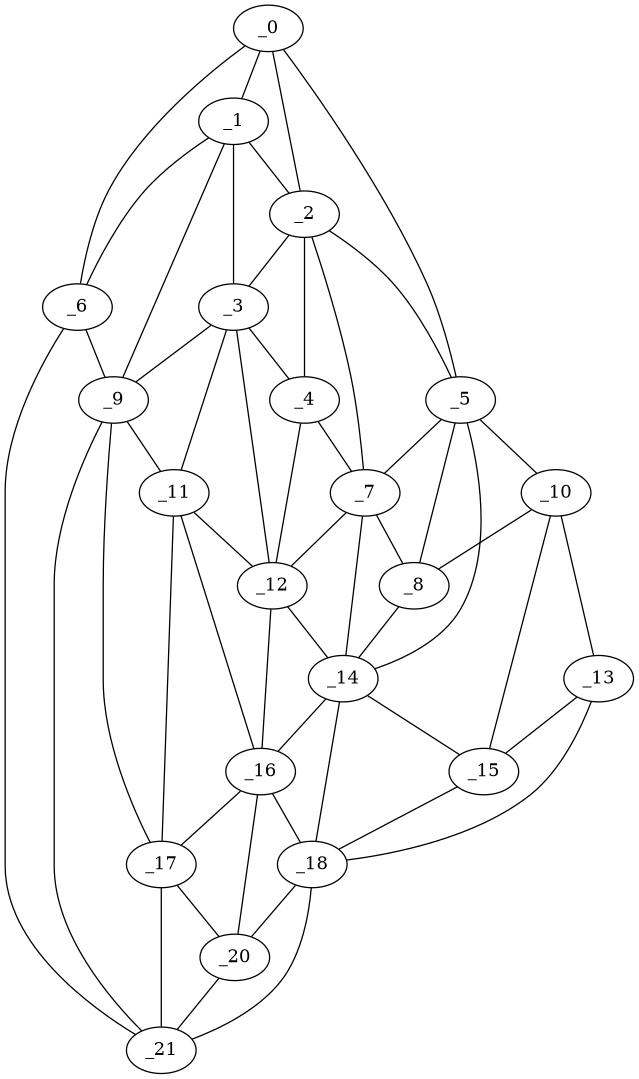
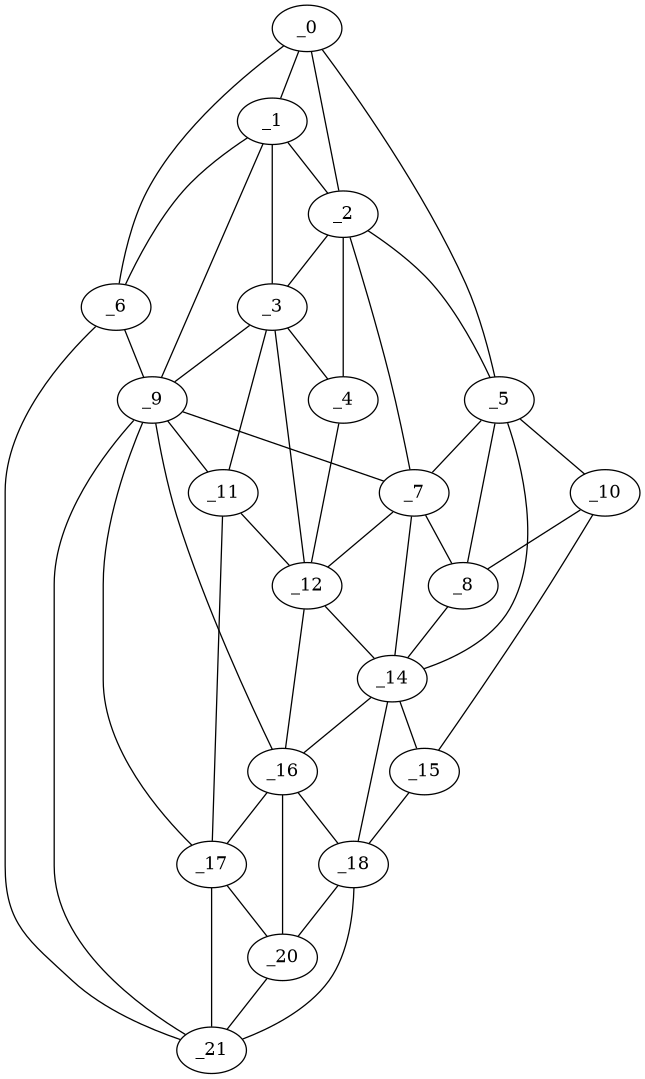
(335, 446) -> (278, 445)
(217, 632) -> (203, 590)
(599, 679) -> none
